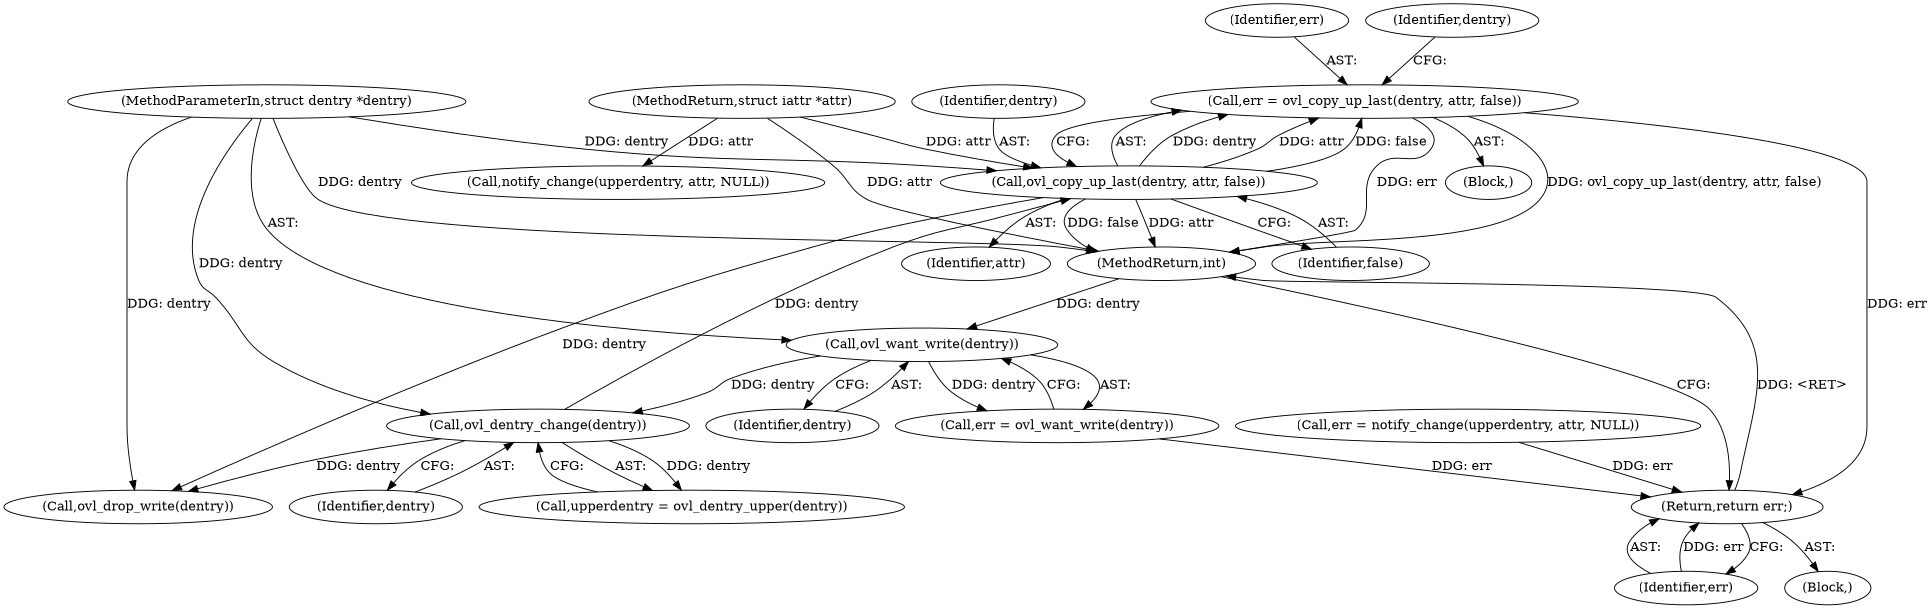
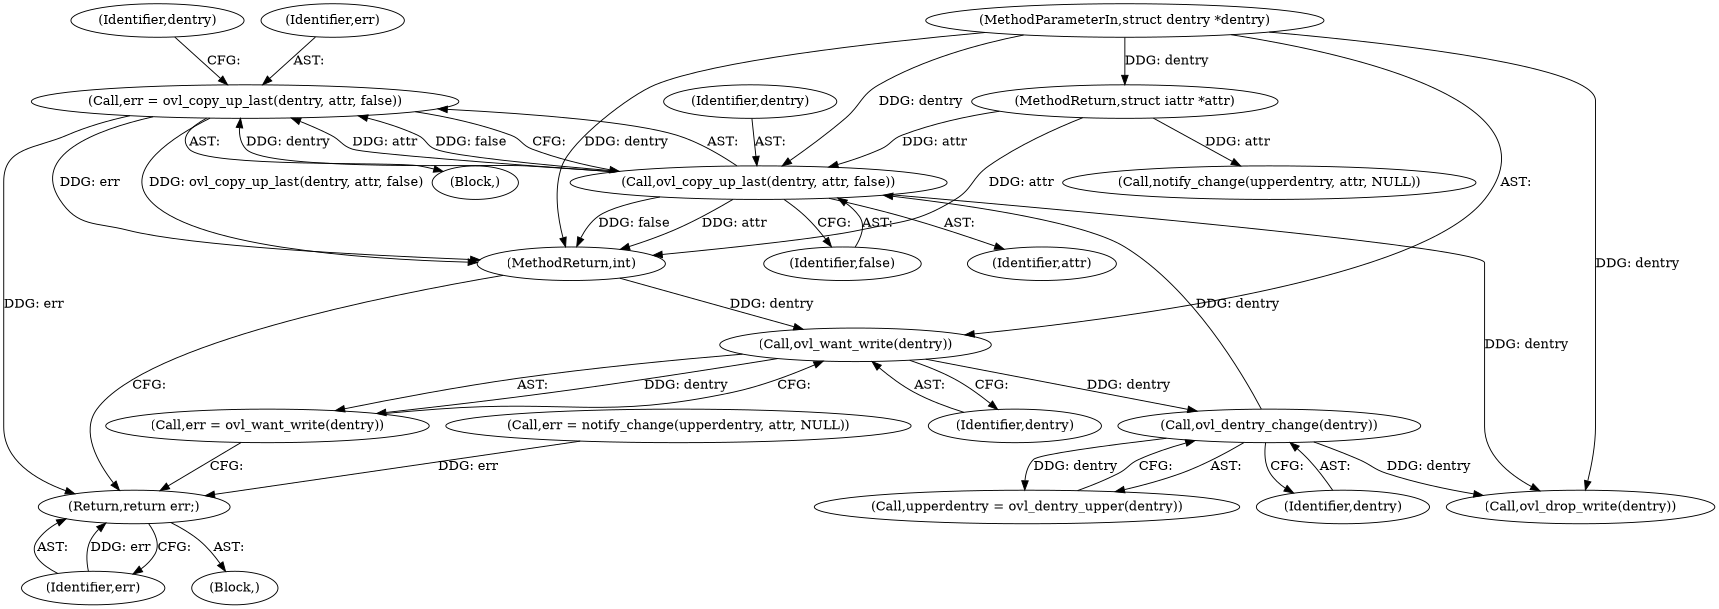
(1581, 286) -> none
(229, 313) -> (1125, 56)
(1462, 466) -> (229, 466)
